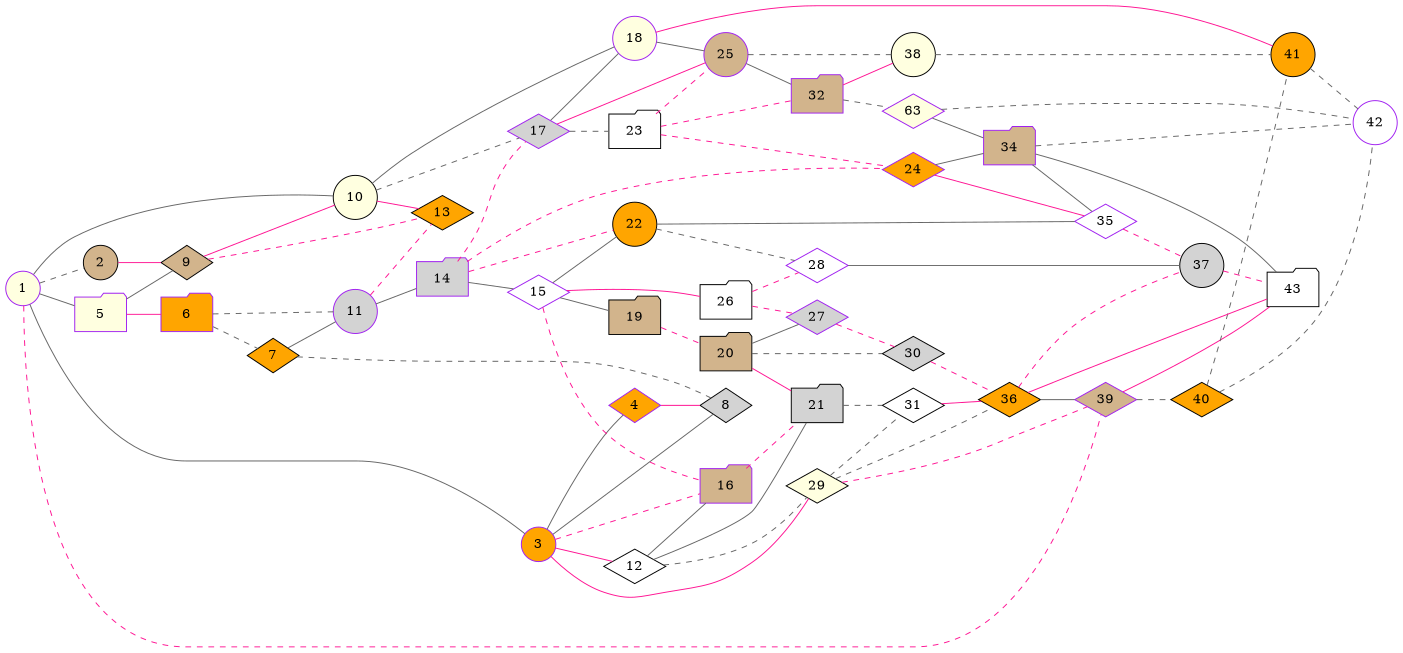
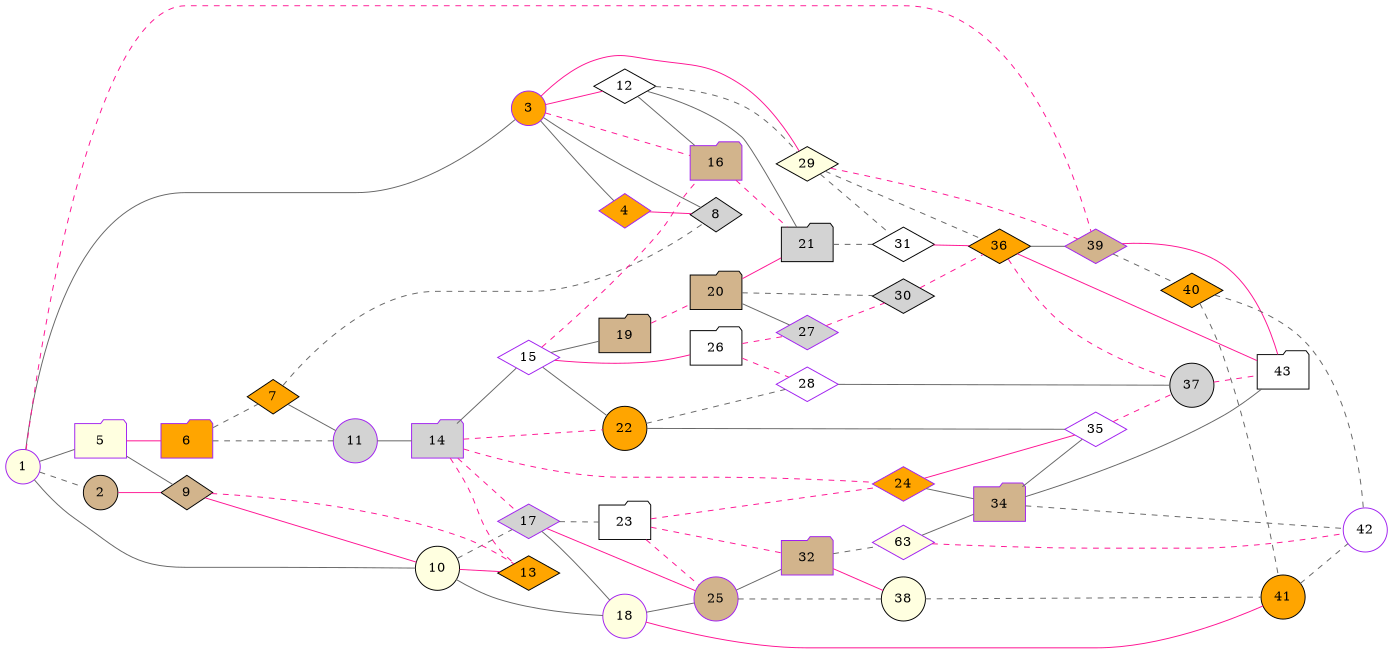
(1148, 104) -> (1138, 548)
(401, 260) -> (479, 513)
